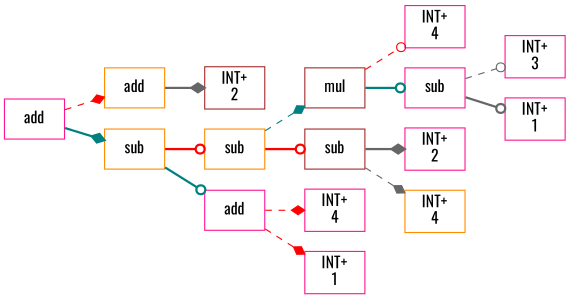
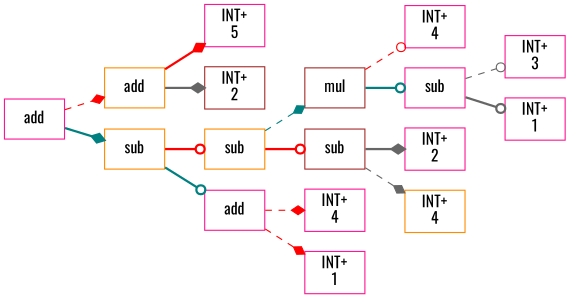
none -> (235, 26)
